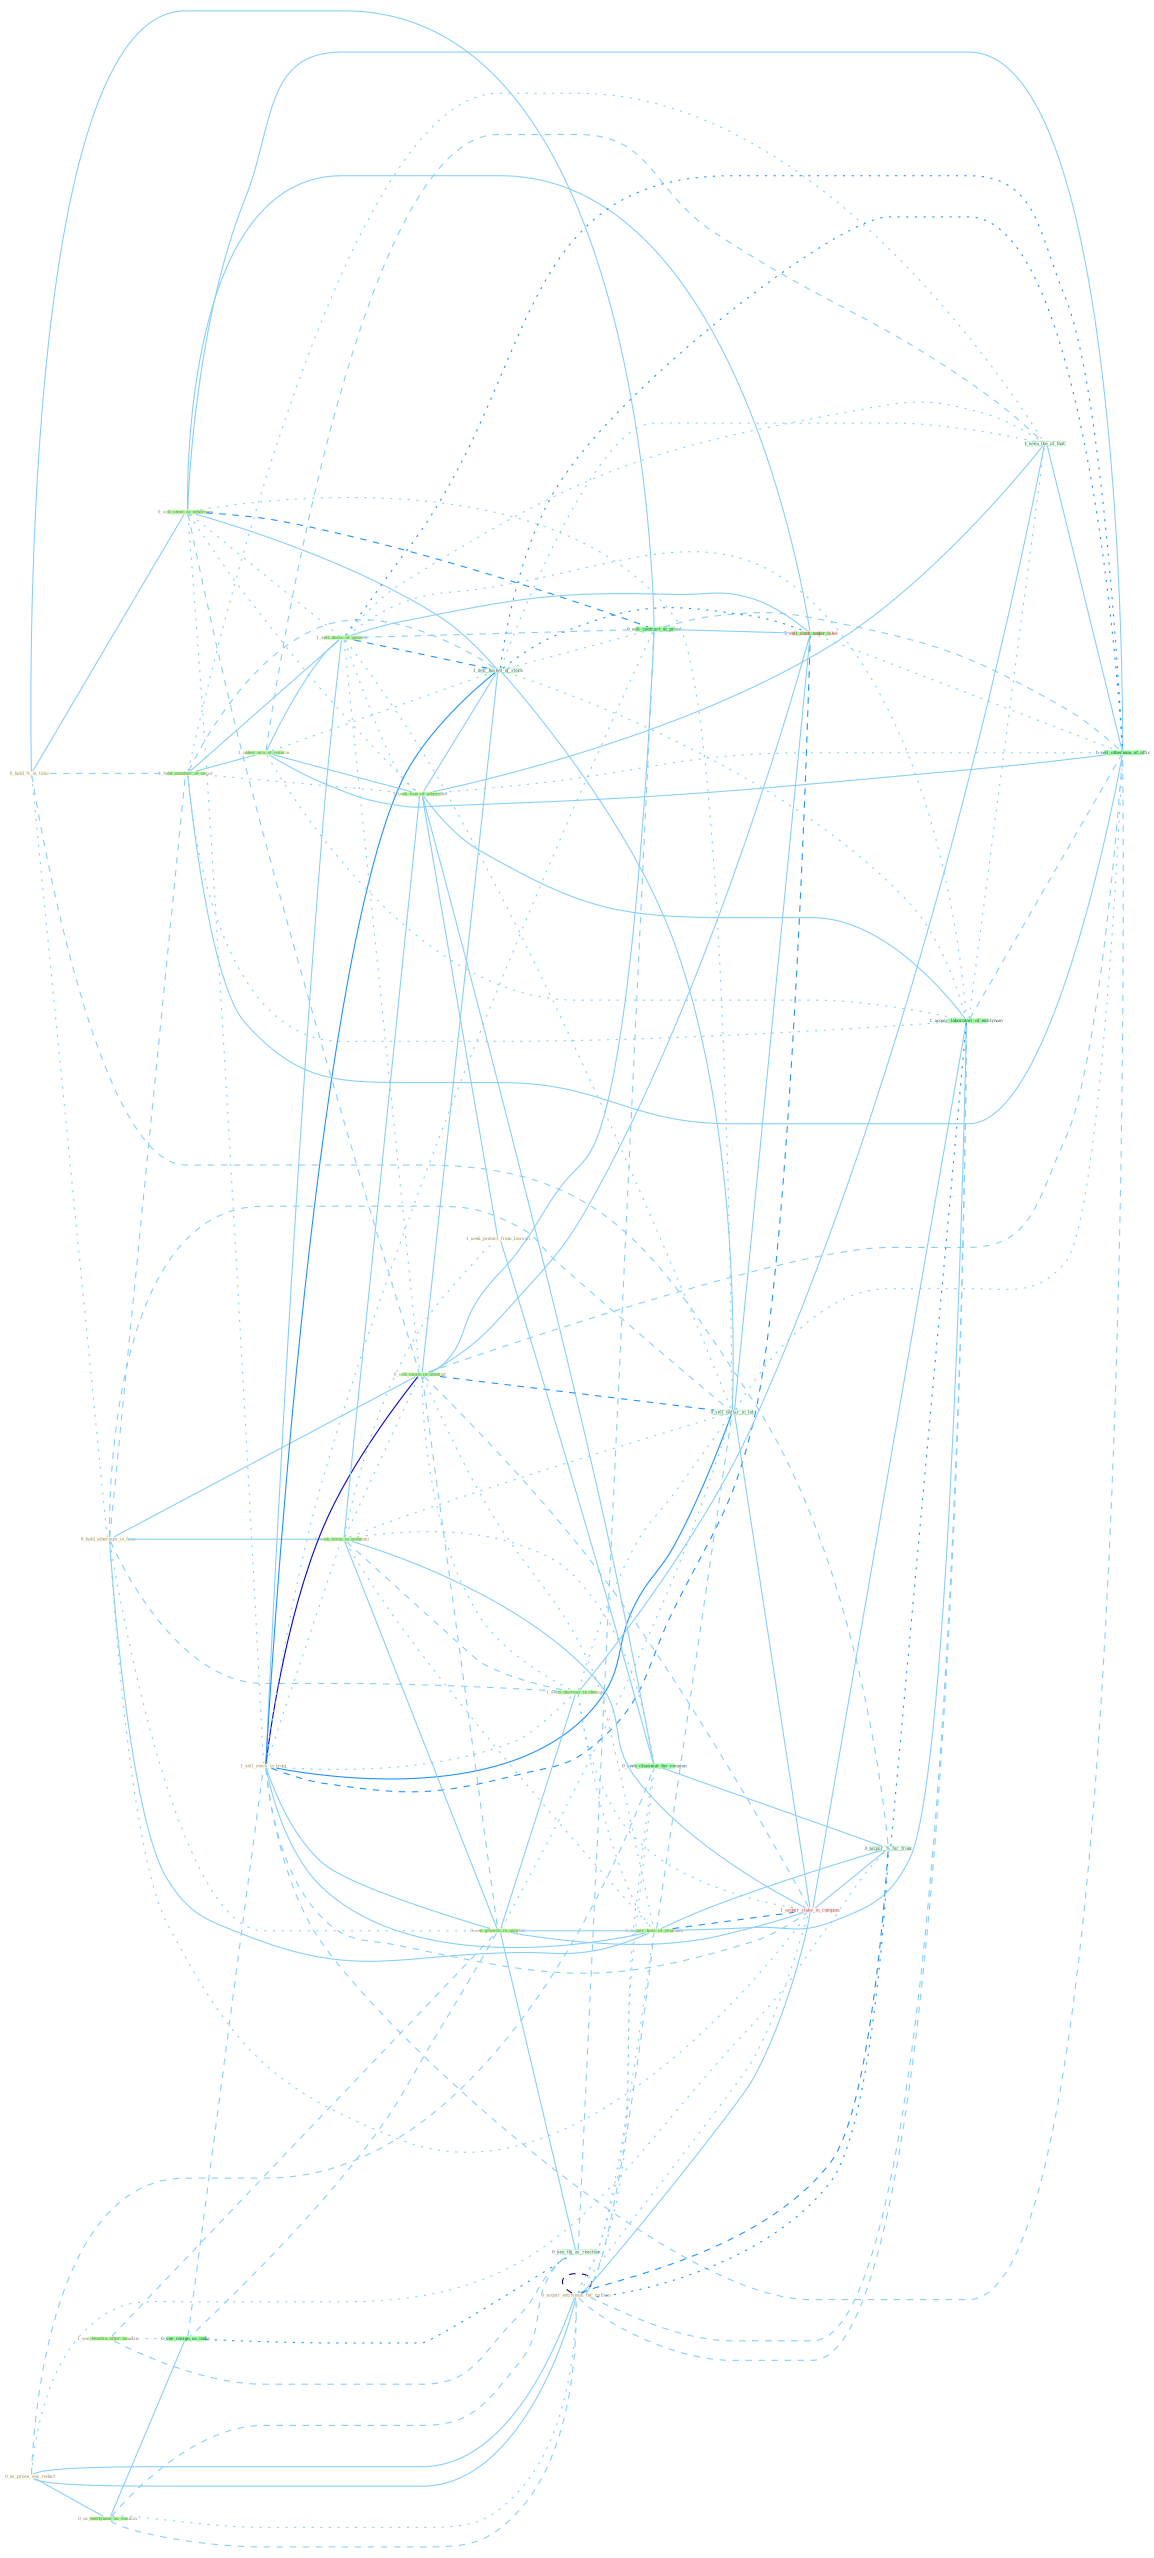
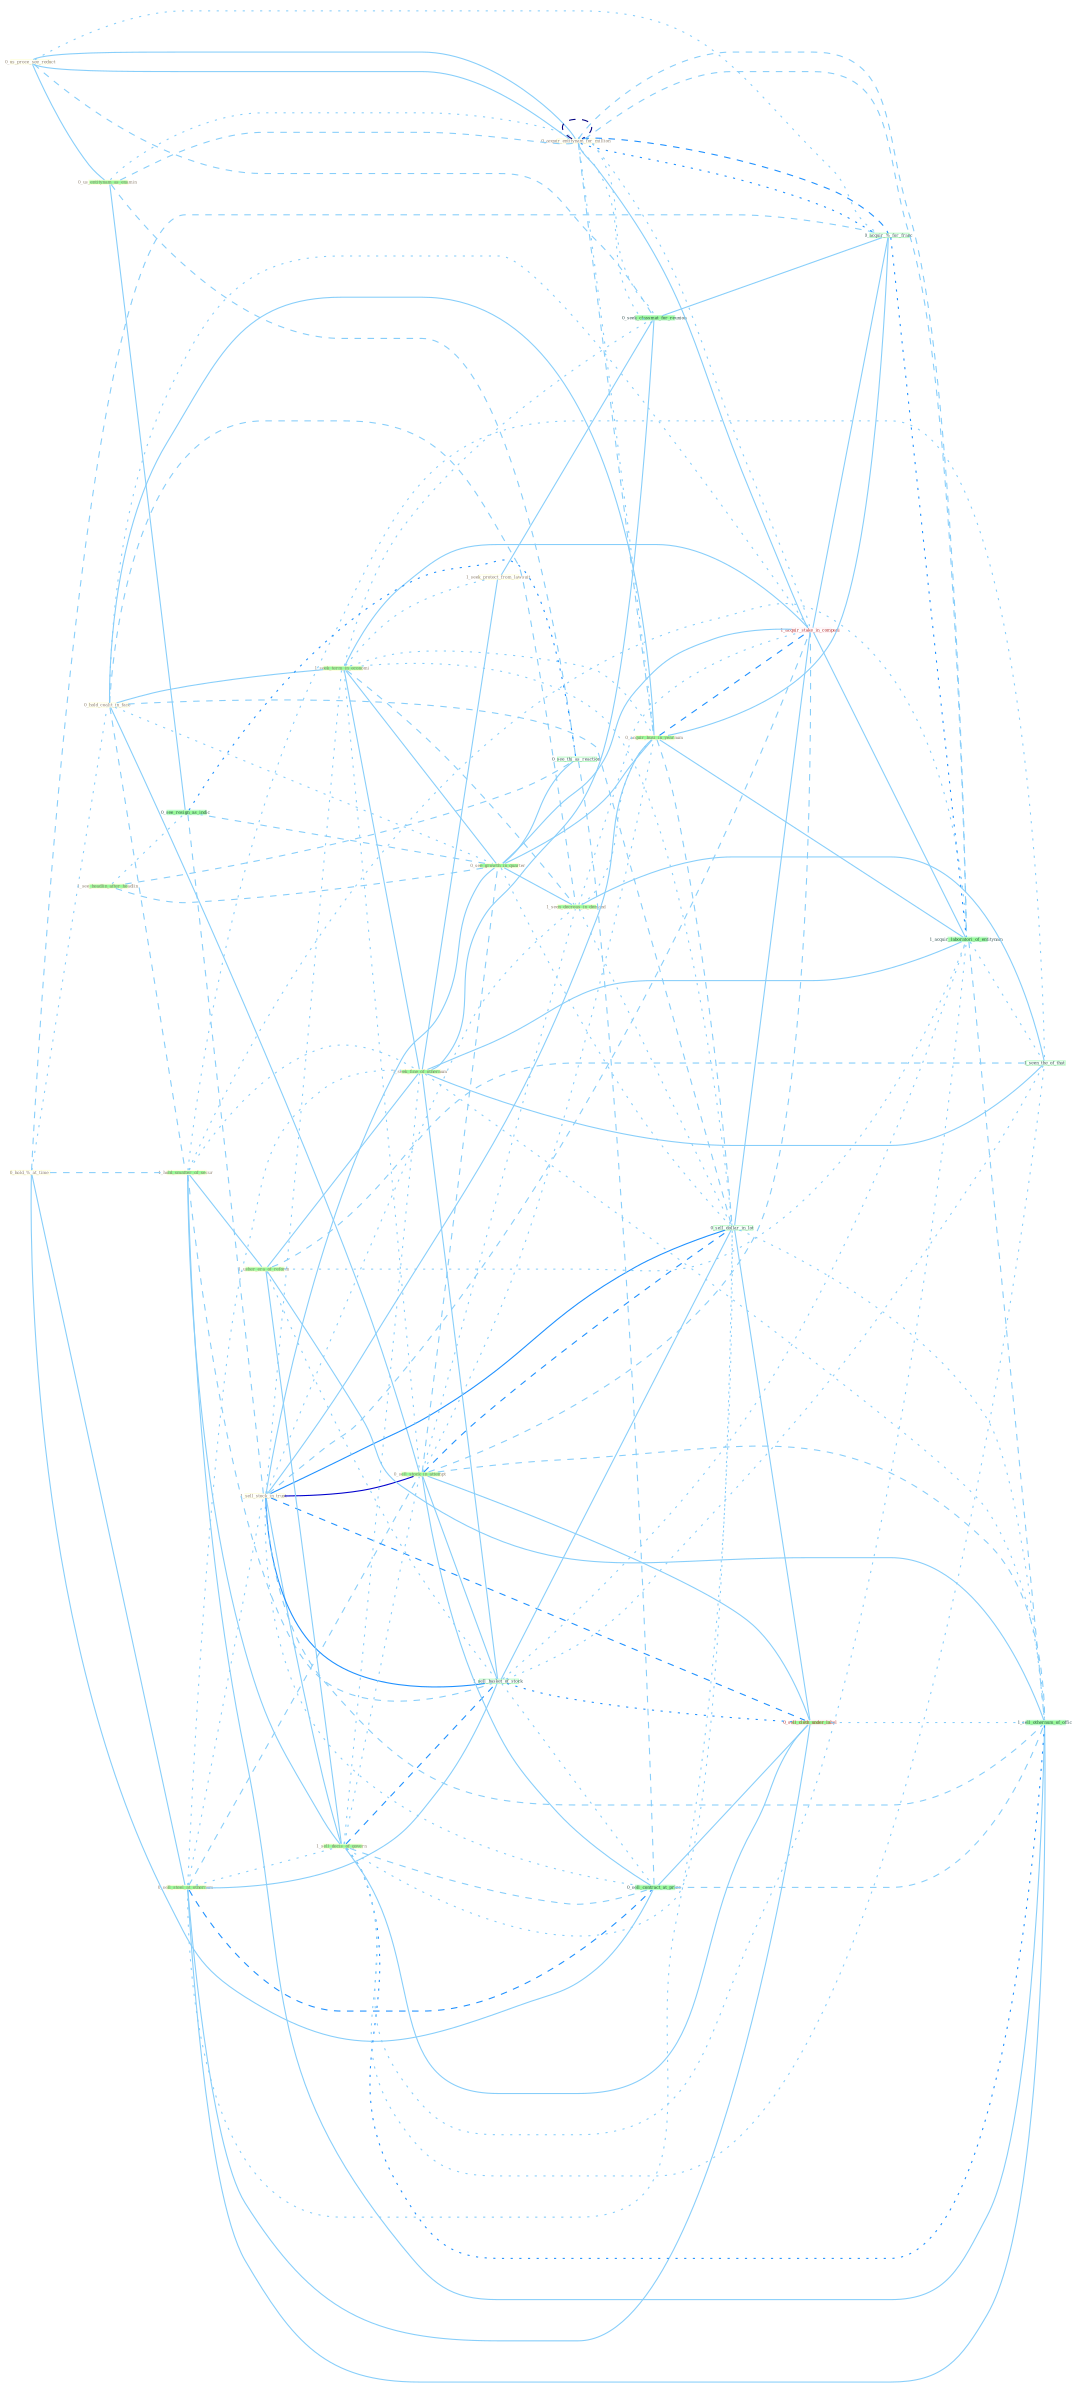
(904, 217) -> none
(1085, 598) -> none
(811, 633) -> (811, 1723)
(108, 1539) -> (108, 705)
